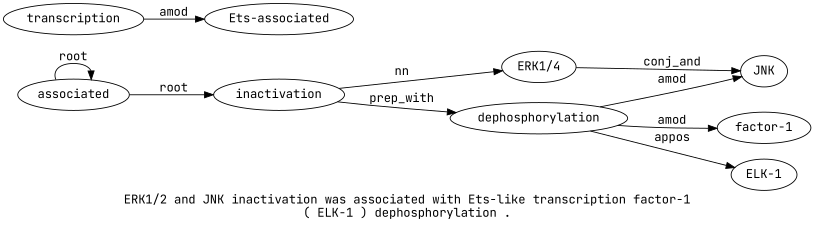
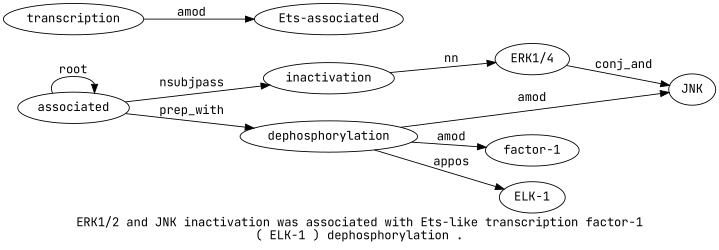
(174, 88) -> (192, 83)
(392, 107) -> (185, 120)
